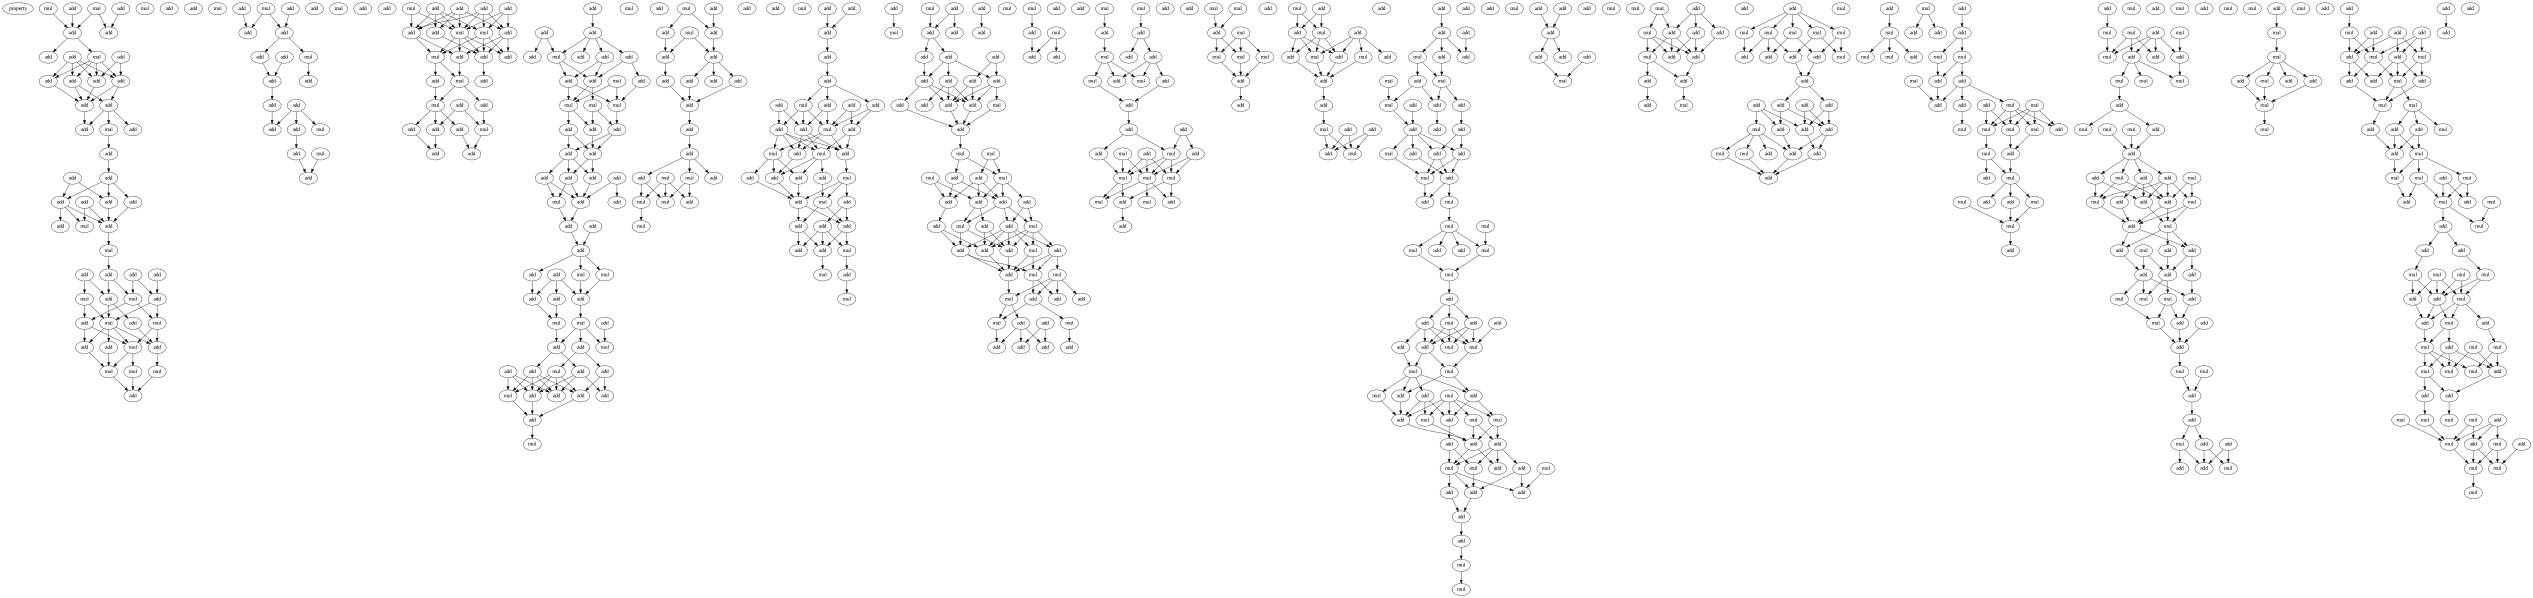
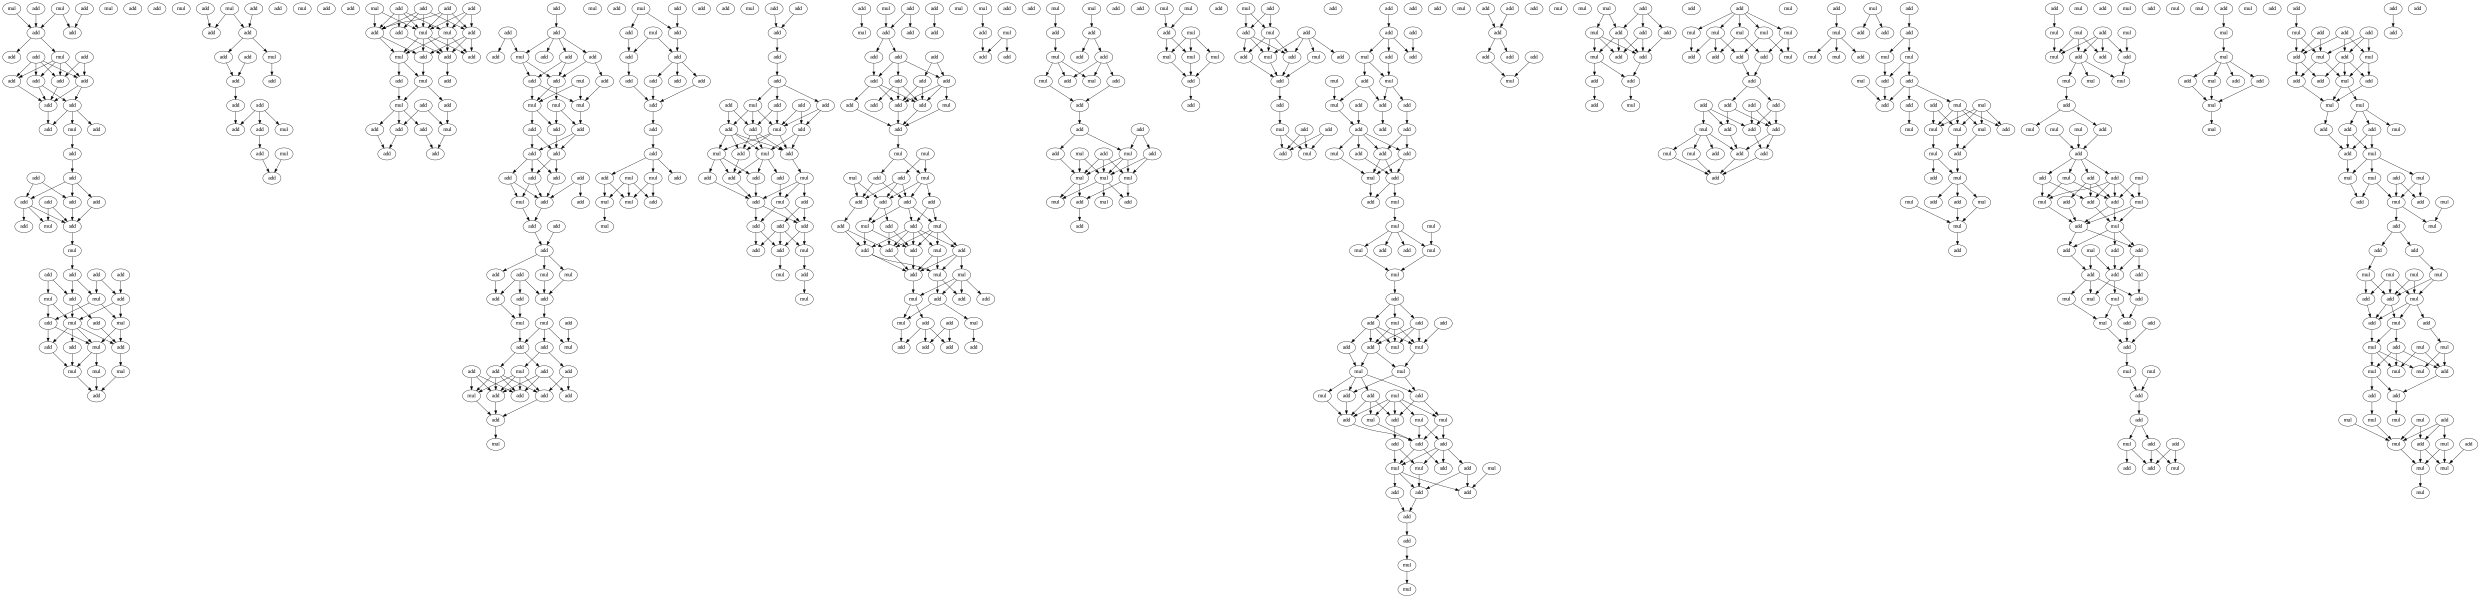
(18, 9) -> none
